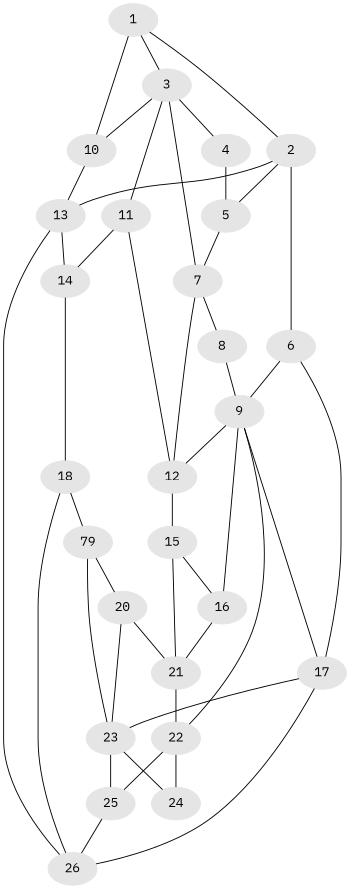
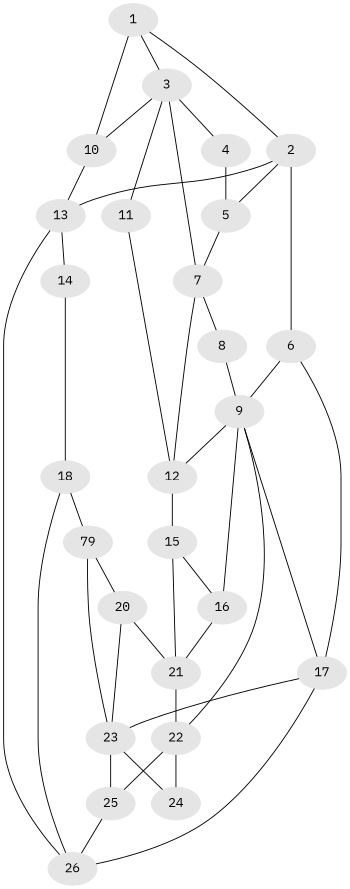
(96, 249) -> none
